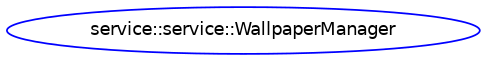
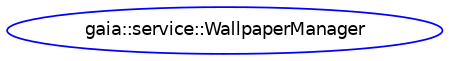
(243, 31) -> (225, 31)
